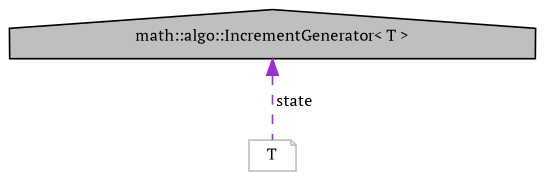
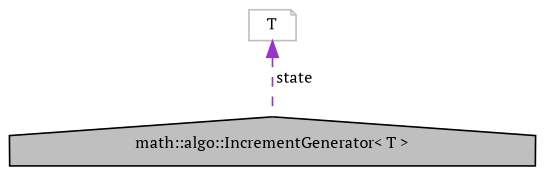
(273, 108) -> (273, 87)
